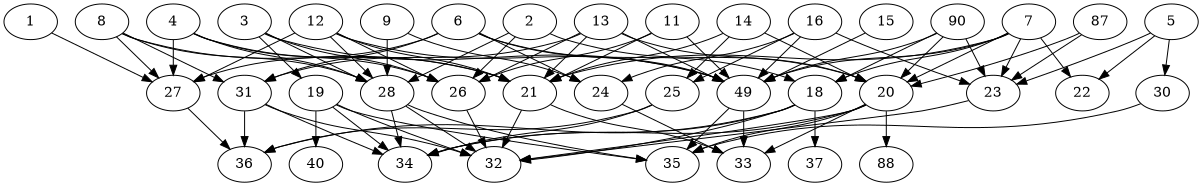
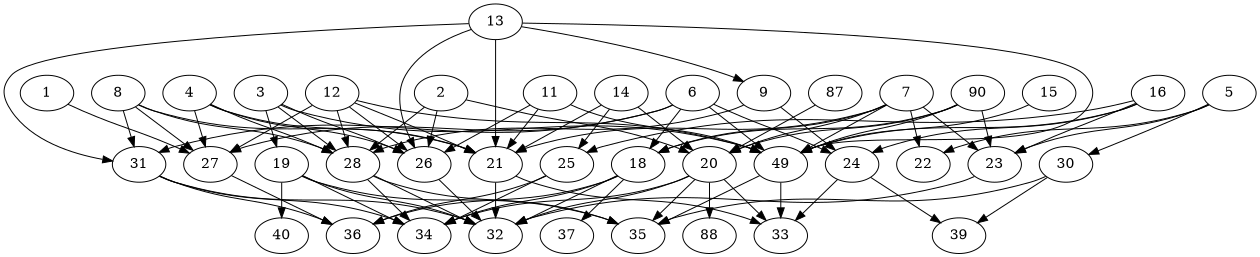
(739, 57) -> (629, 48)
(1046, 58) -> none
none -> (959, 236)
